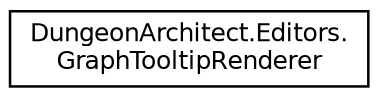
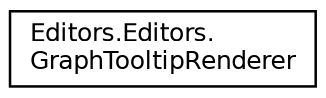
(189, 49) -> (163, 49)
